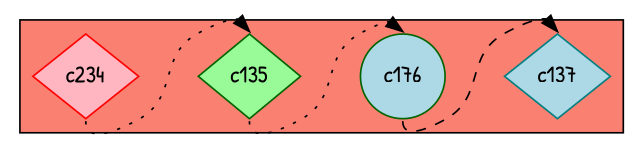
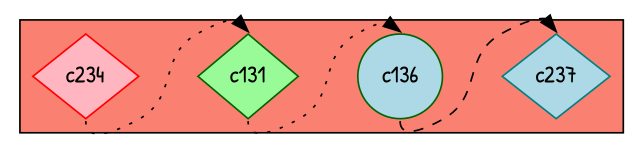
(249, 76) -> (248, 76)
(403, 76) -> (400, 76)
(557, 76) -> (556, 76)
